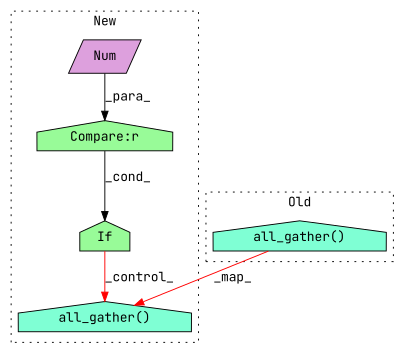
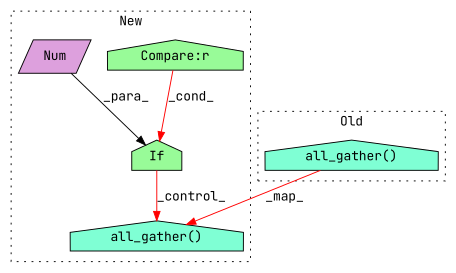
(105, 92) -> (105, 106)
(105, 181) -> (167, 101)
